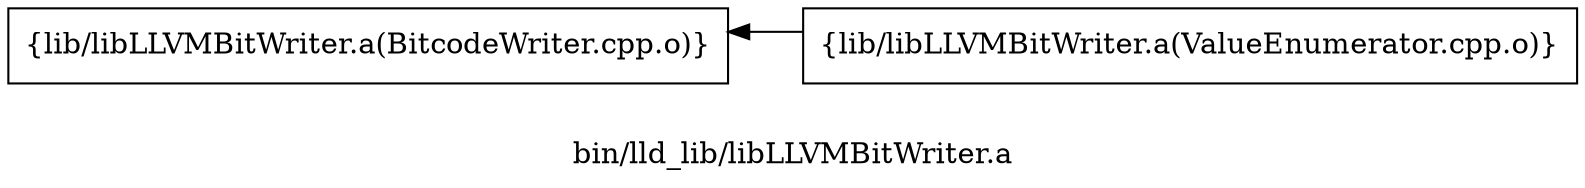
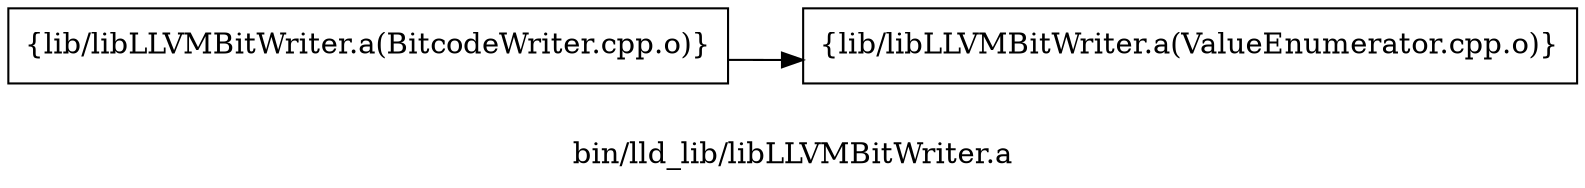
(776, 32) -> (755, 60)
